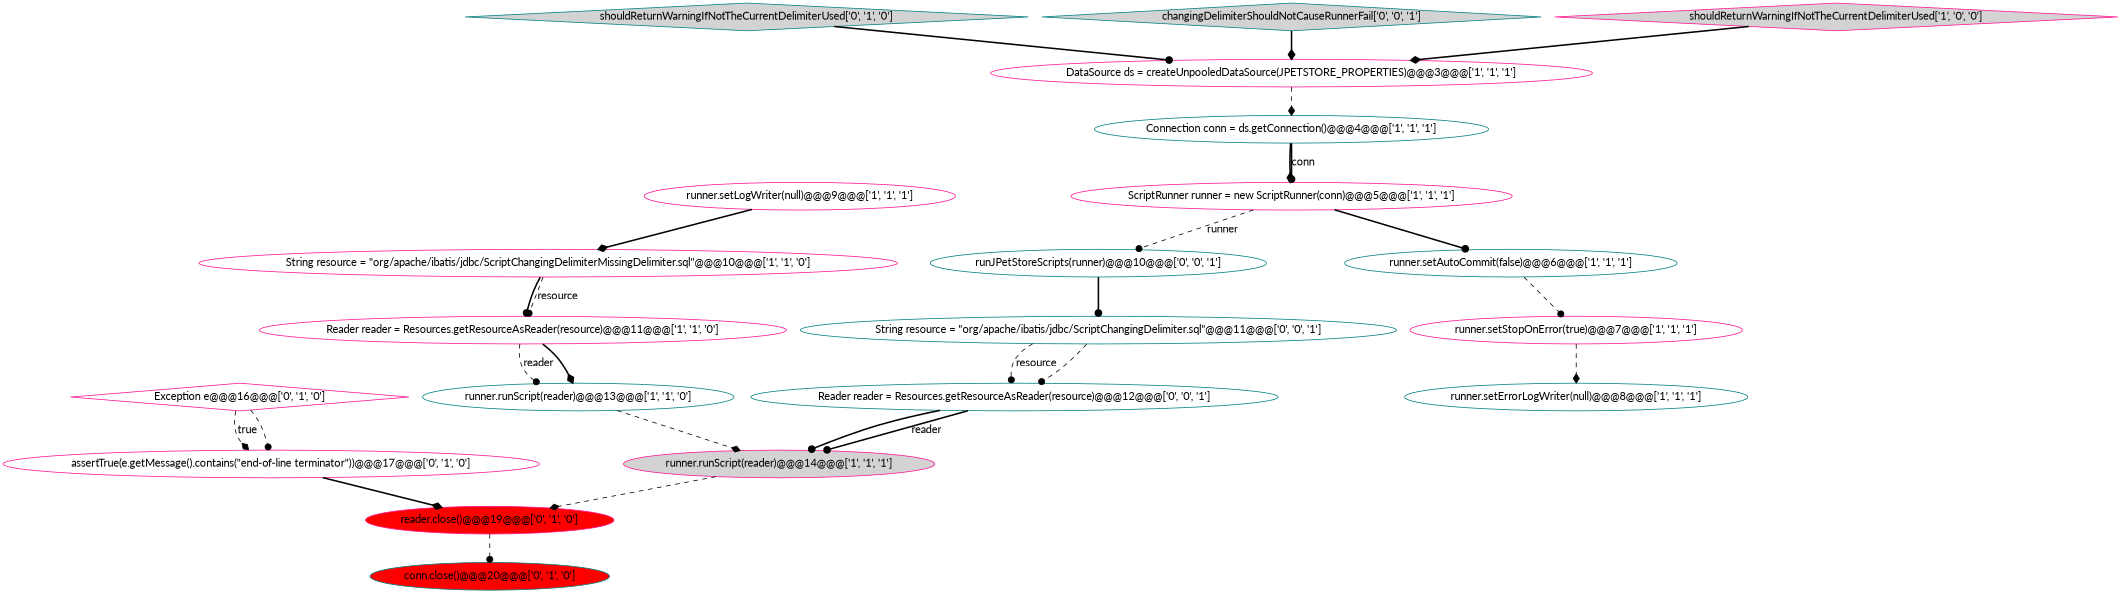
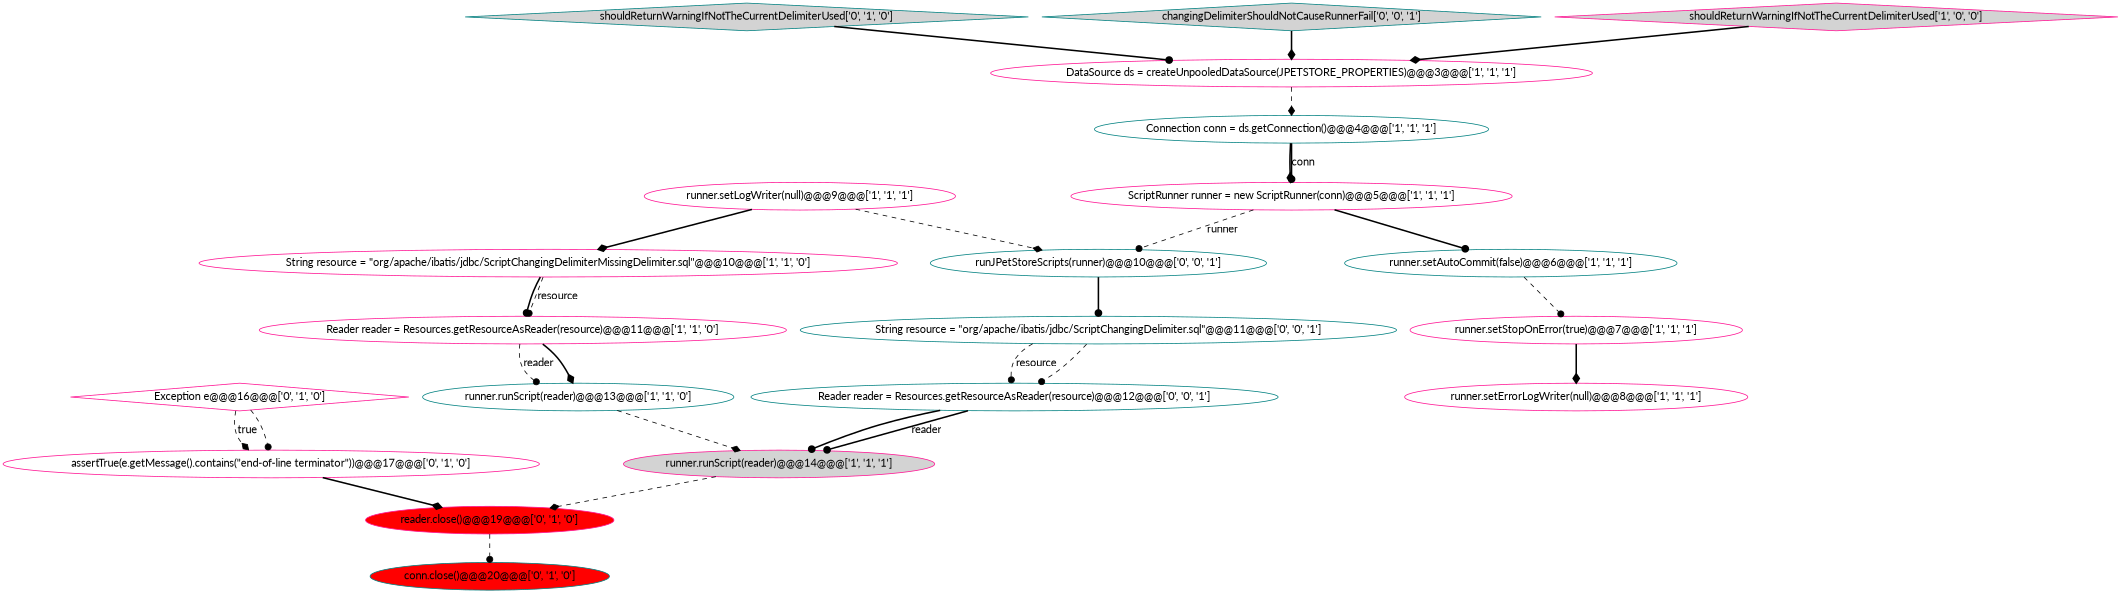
none -> (944, 229)
(1576, 359) -> (1576, 359)
(1576, 397) -> (1576, 397)
